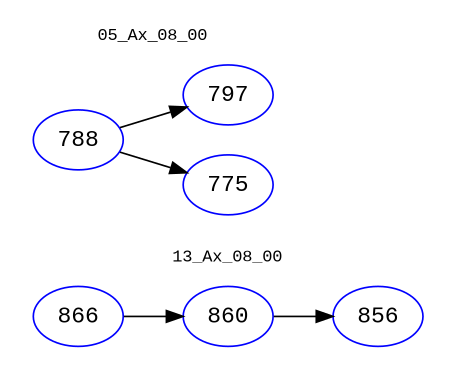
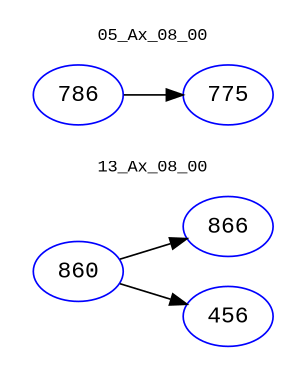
(228, 95) -> none
(78, 140) -> (78, 95)
(145, 316) -> (145, 251)
(378, 316) -> (228, 316)
